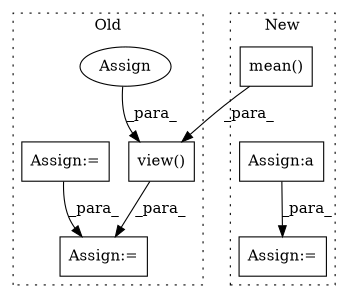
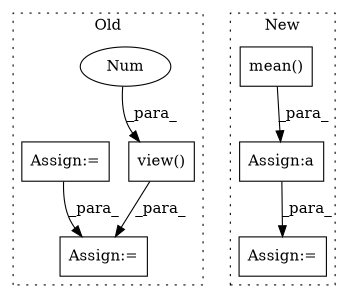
(126, 67) -> (126, 67)
(219, 110) -> (279, 109)
